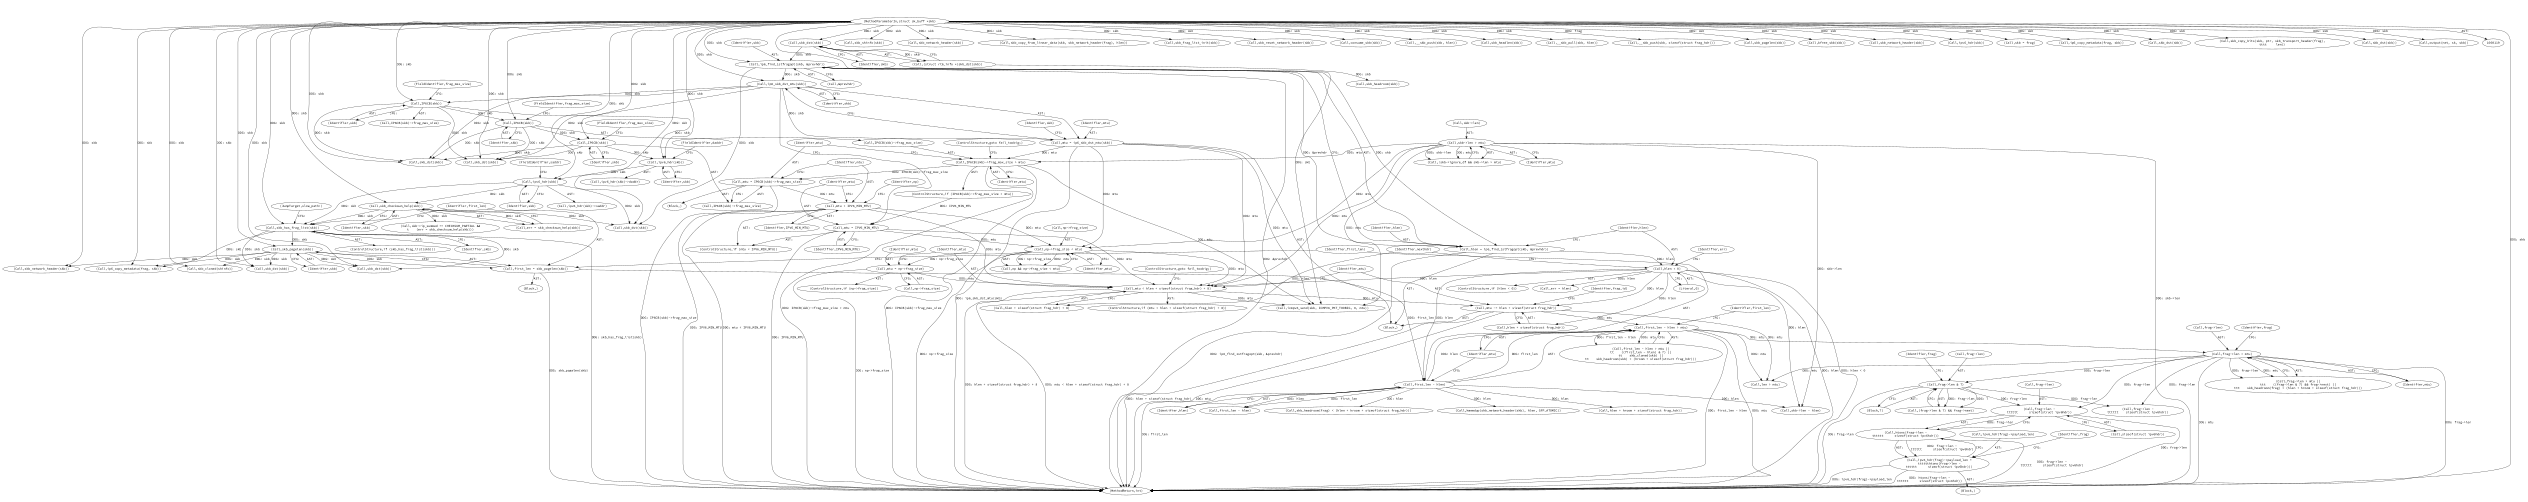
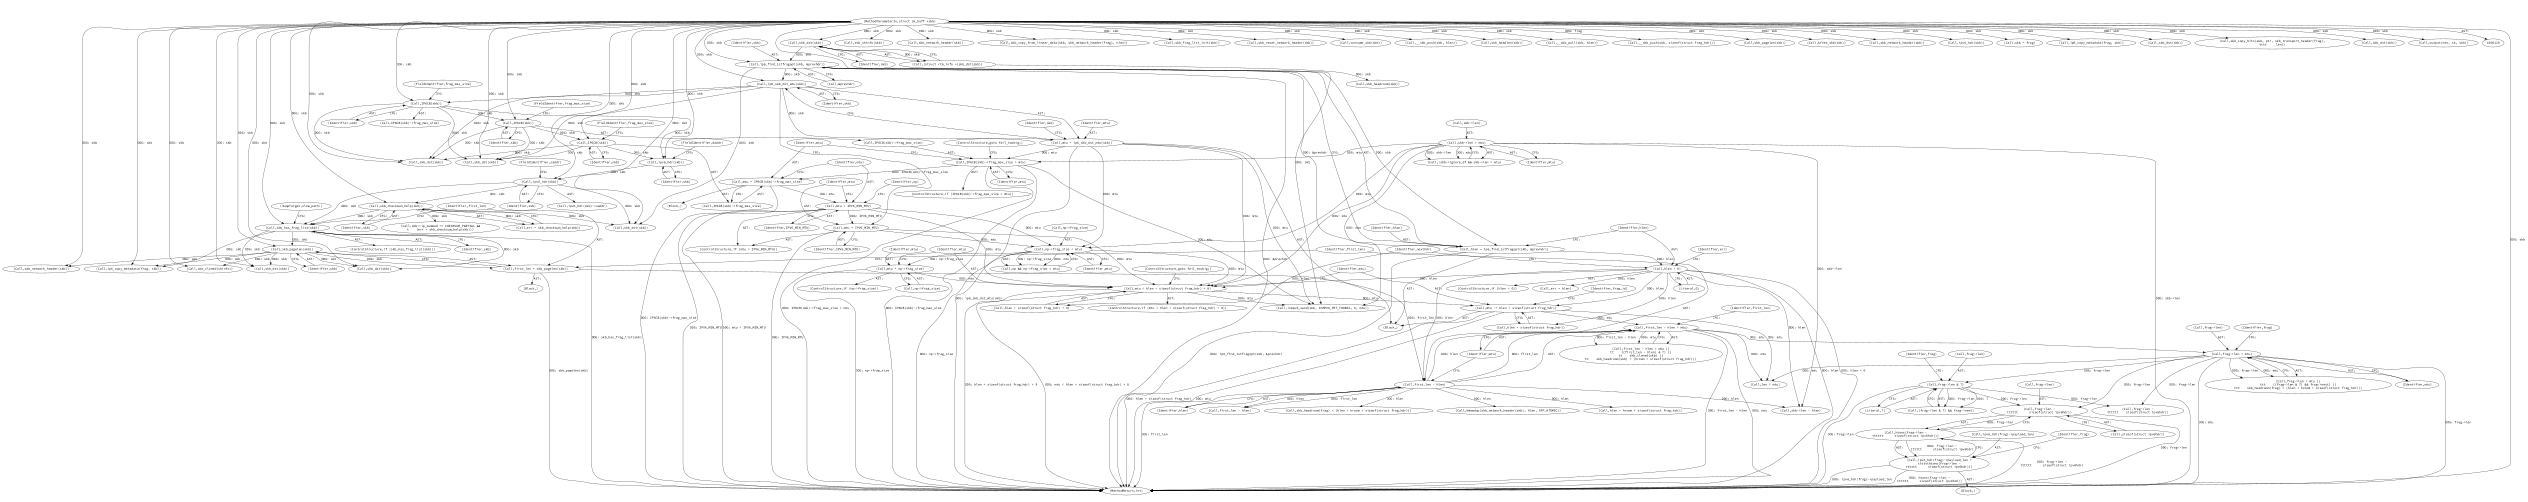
(615, 182) -> none
(916, 210) -> (849, 216)
(1875, 411) -> (1875, 411)
